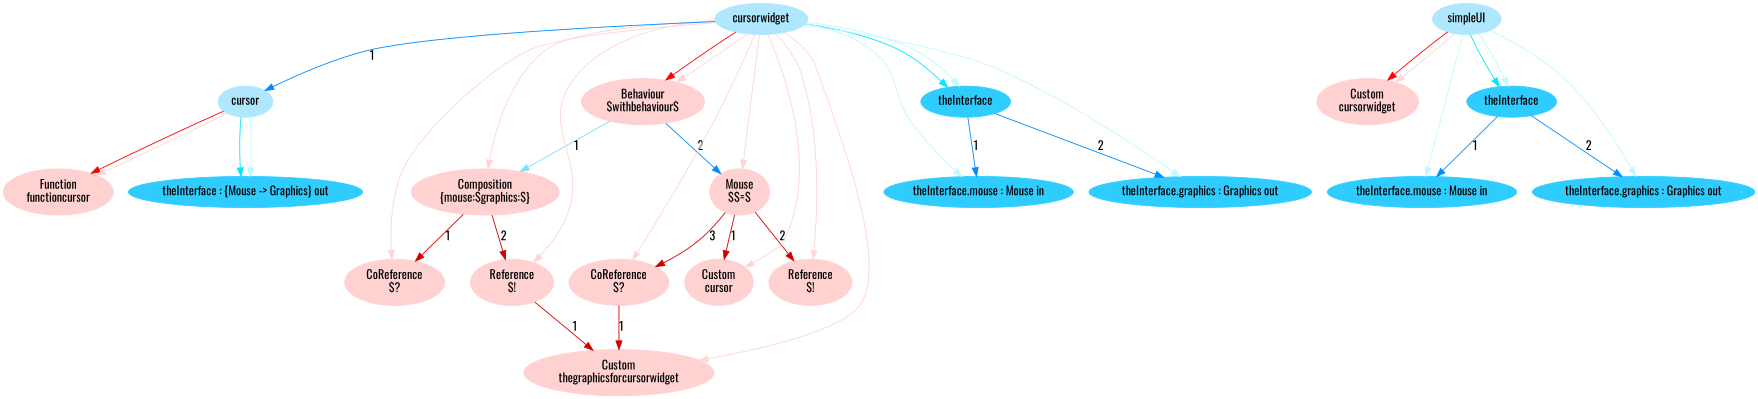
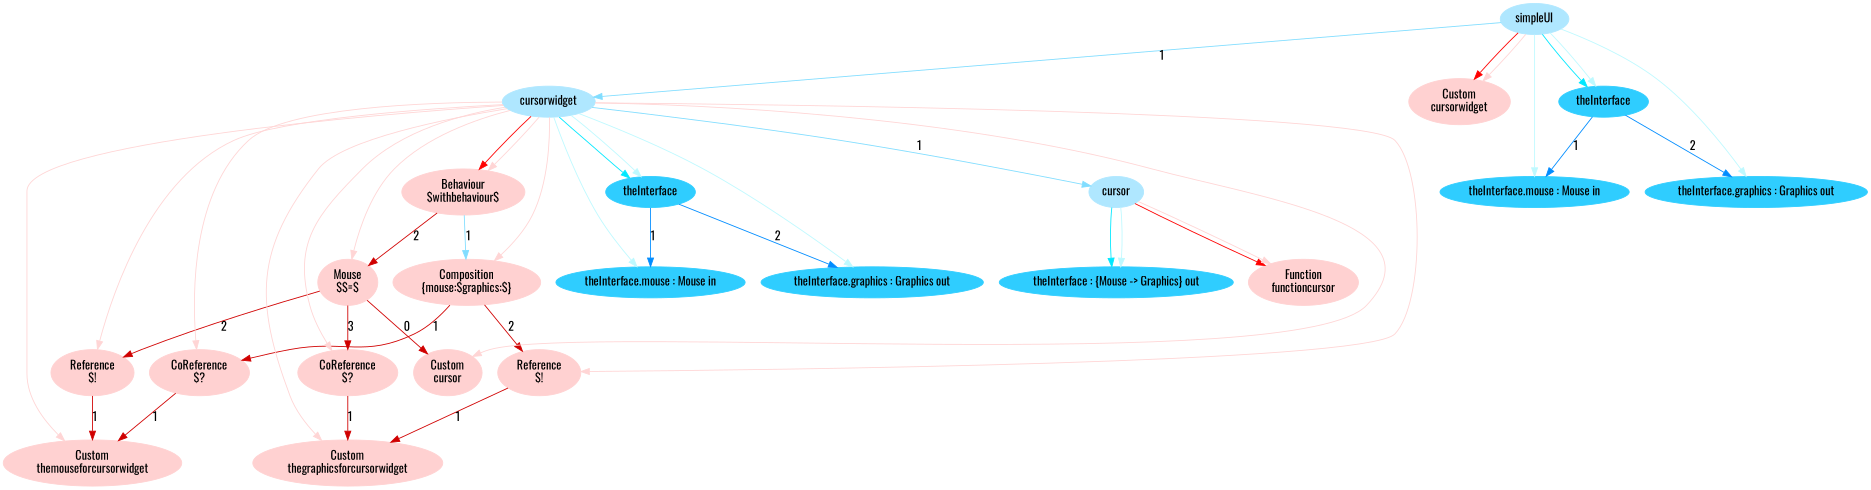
(490, 35) -> (838, 140)
none -> (1052, 59)
(690, 146) -> (406, 237)
(734, 237) -> (407, 328)
none -> (92, 463)
